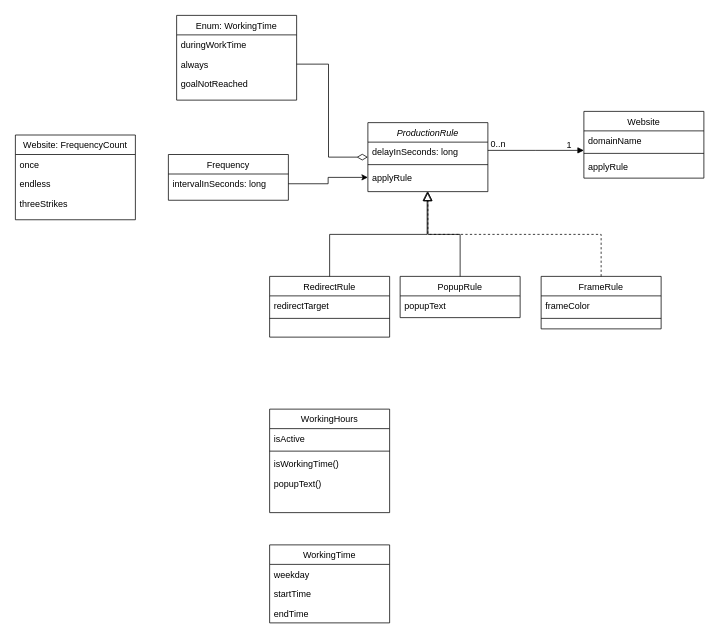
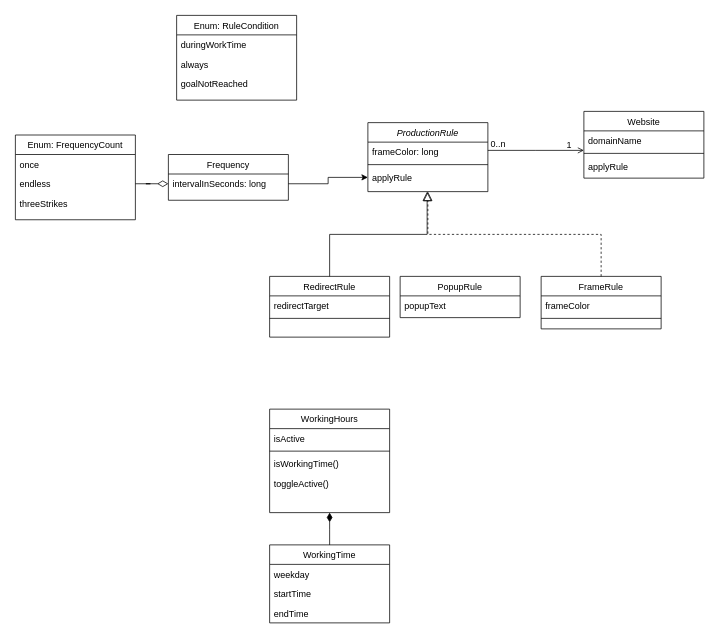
(236, 26) -> (236, 26)
(329, 109) -> none
(75, 145) -> (75, 145)
(576, 150) -> (578, 150)
(418, 152) -> (408, 152)
none -> (148, 184)
(460, 256) -> none
(301, 484) -> (307, 484)
none -> (330, 533)
